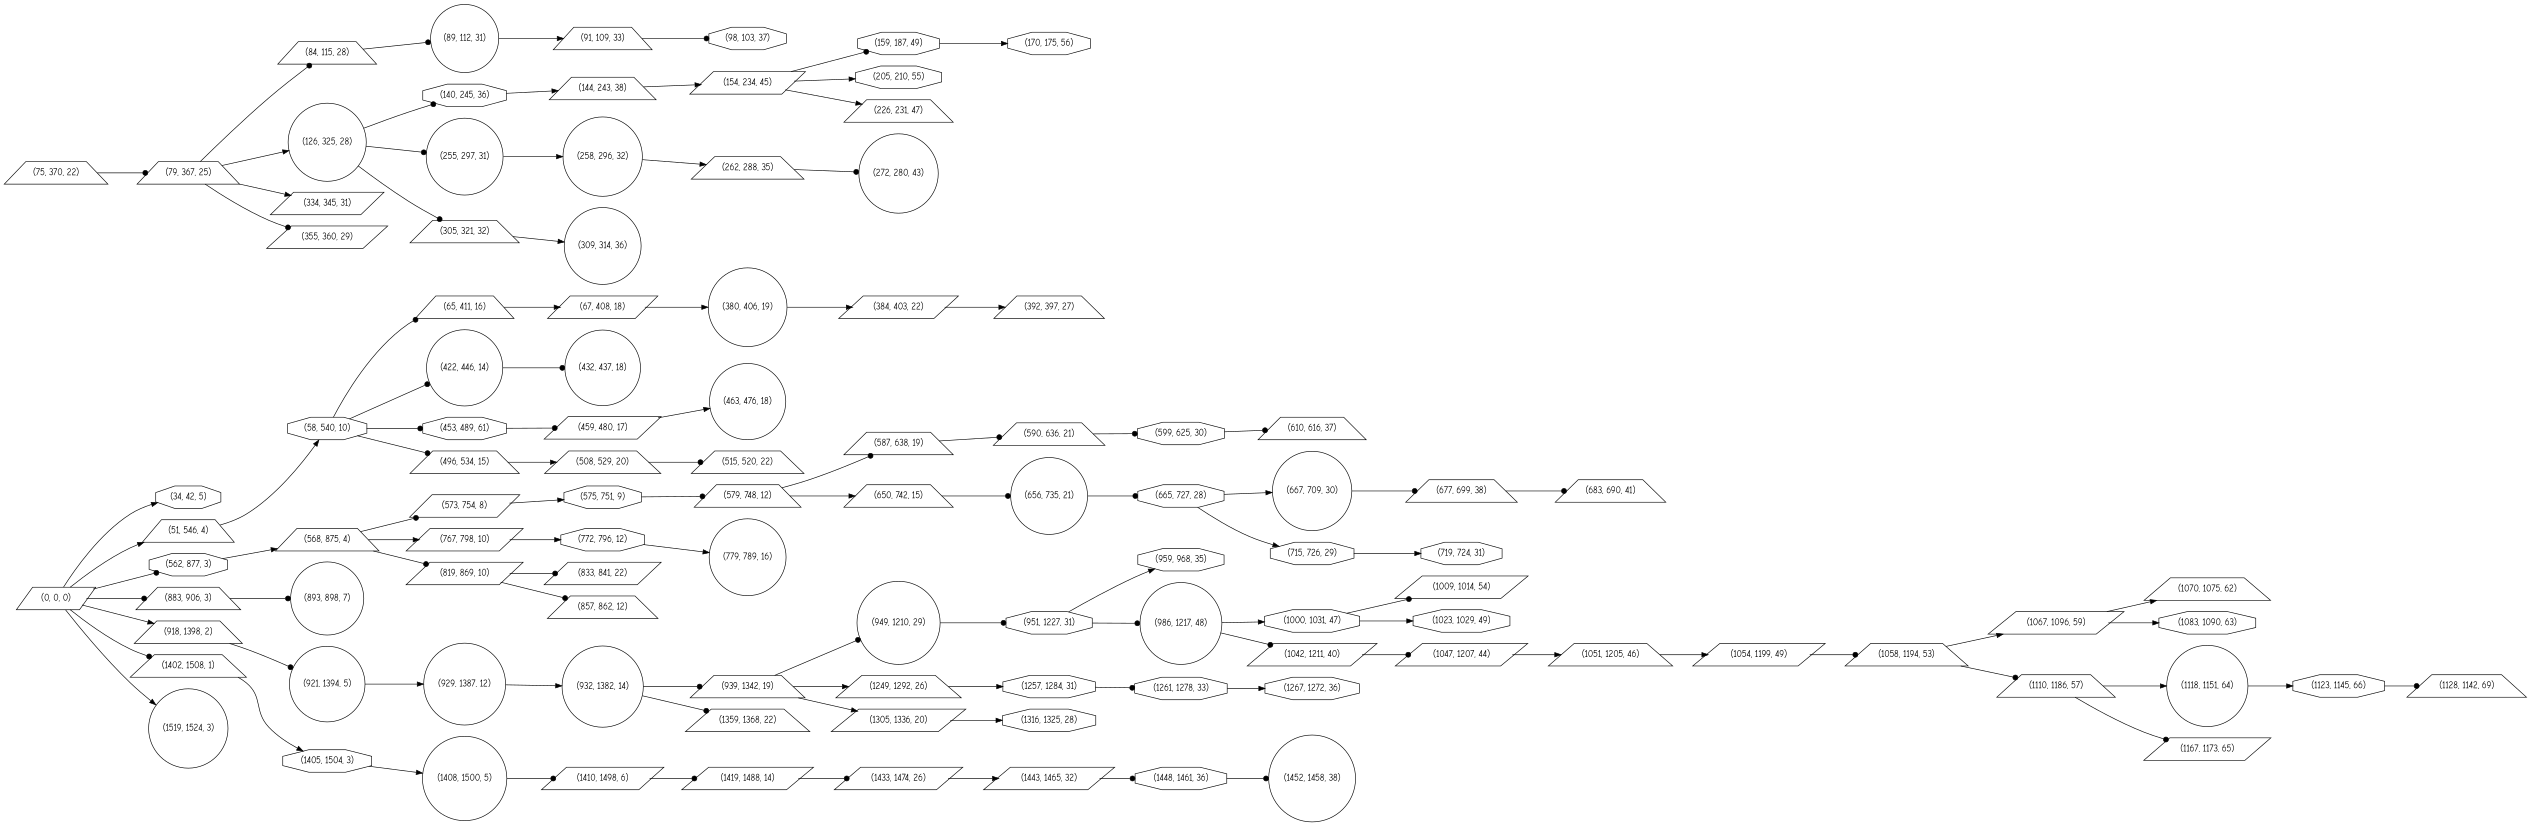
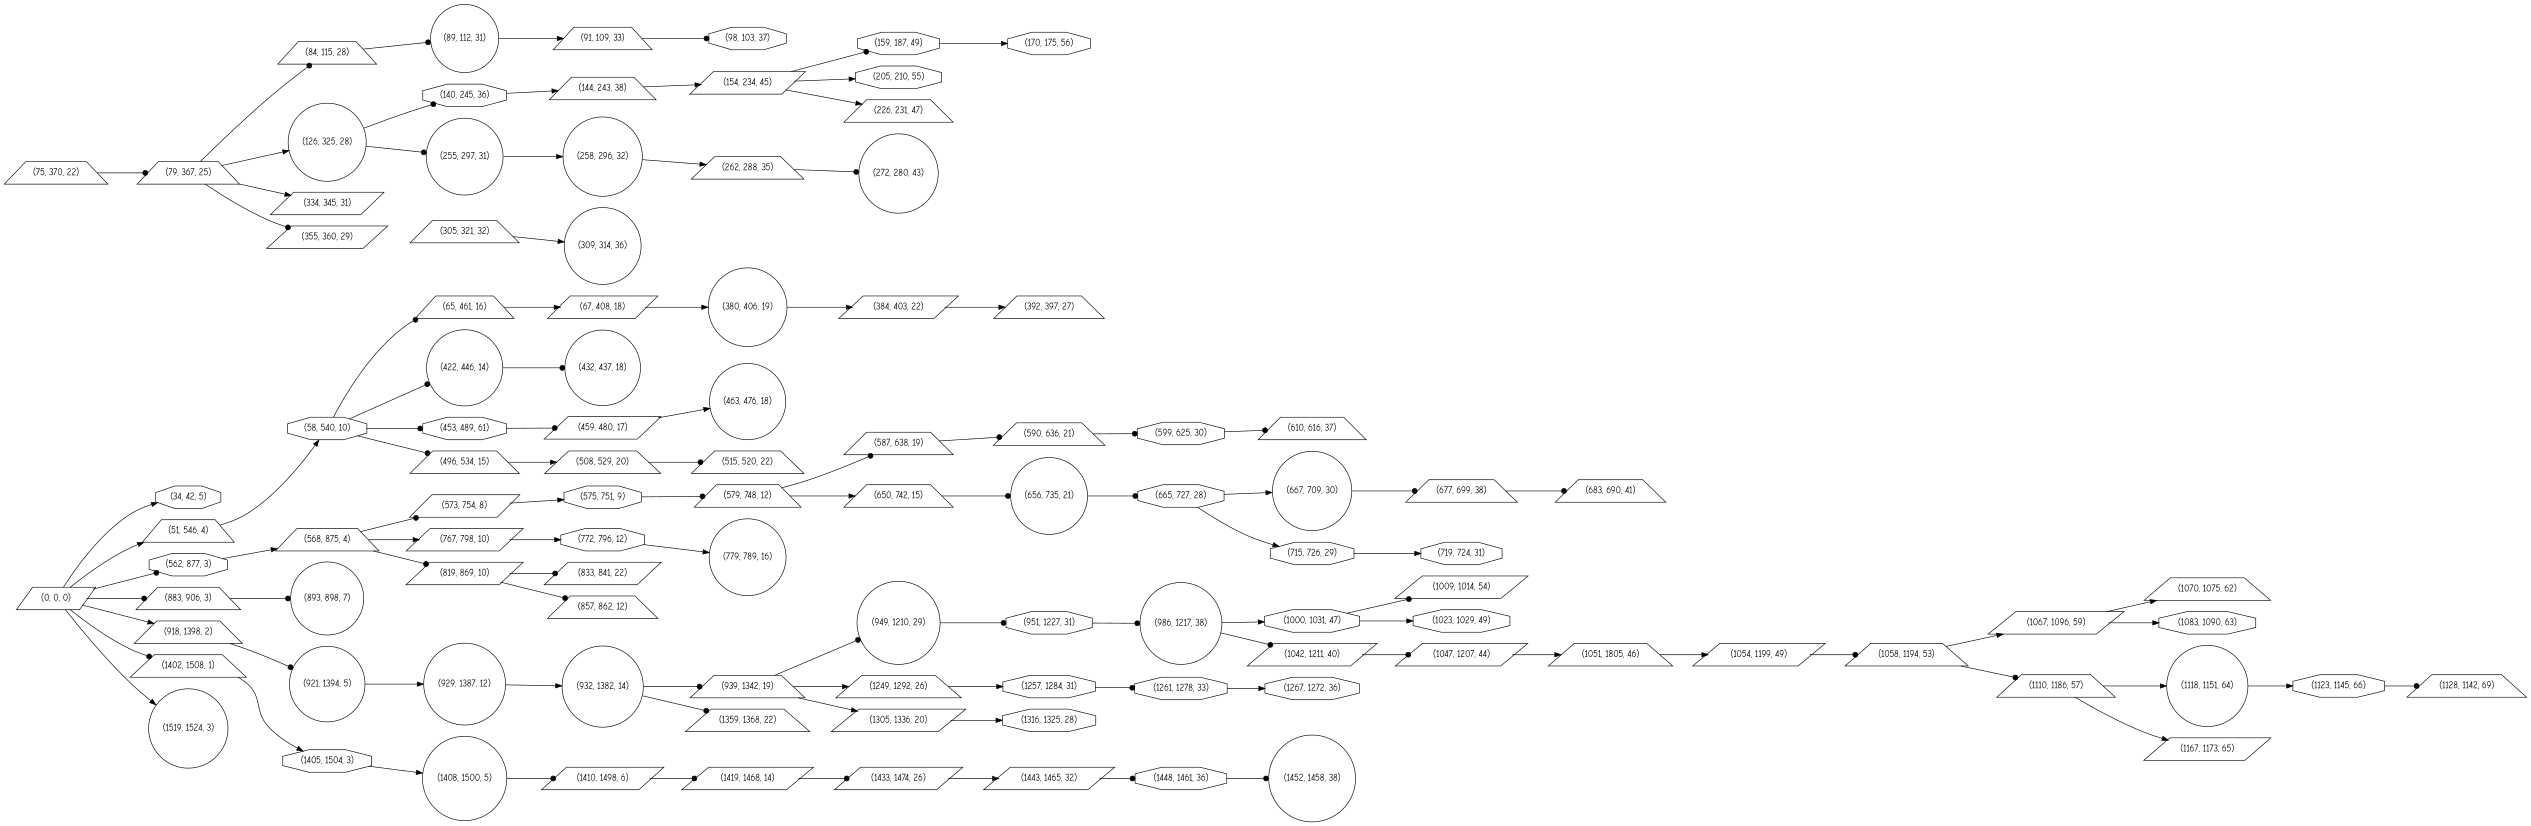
(397, 194) -> none
(465, 307) -> (465, 307)
(1181, 560) -> none
(1181, 623) -> (1181, 623)
(1610, 655) -> (1610, 655)
(2118, 721) -> (2118, 721)
(748, 778) -> (748, 778)
